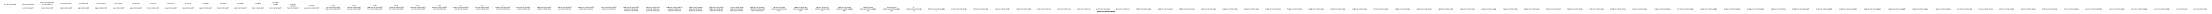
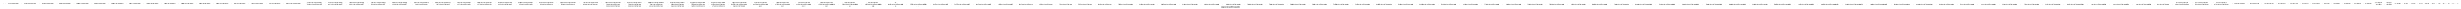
none -> (2202, 4)
